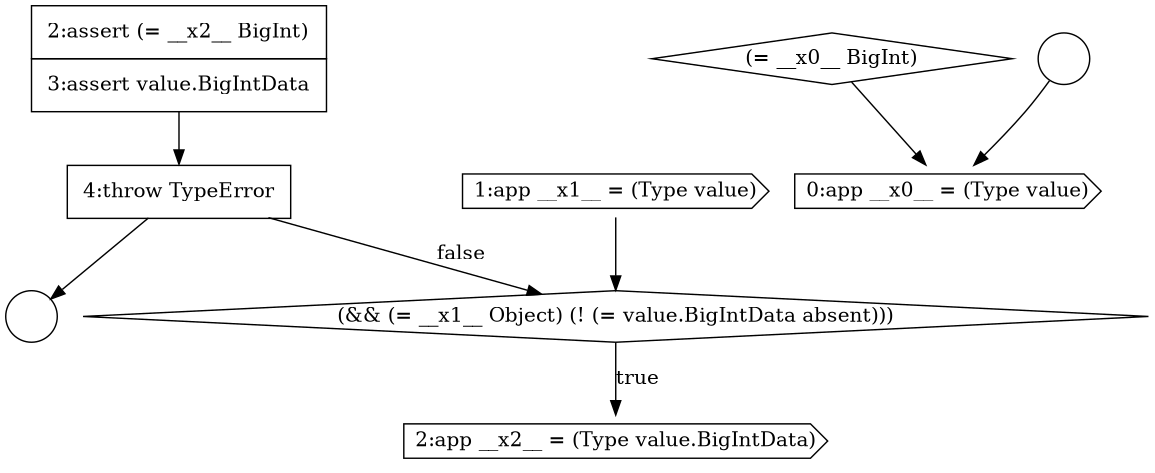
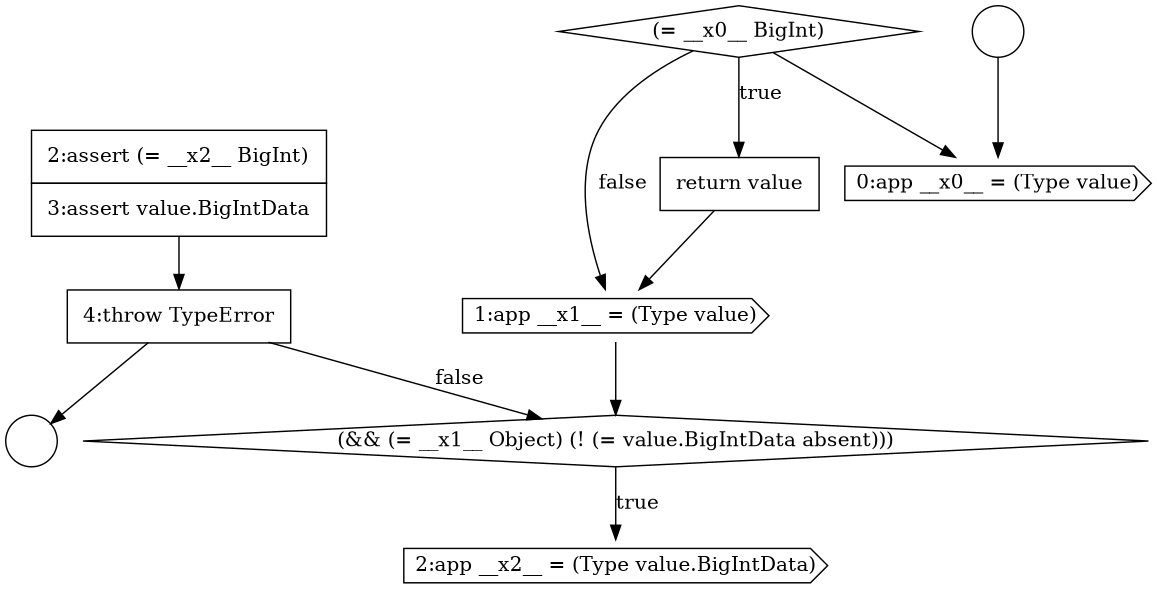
none -> (594, 141)
none -> (739, 183)
